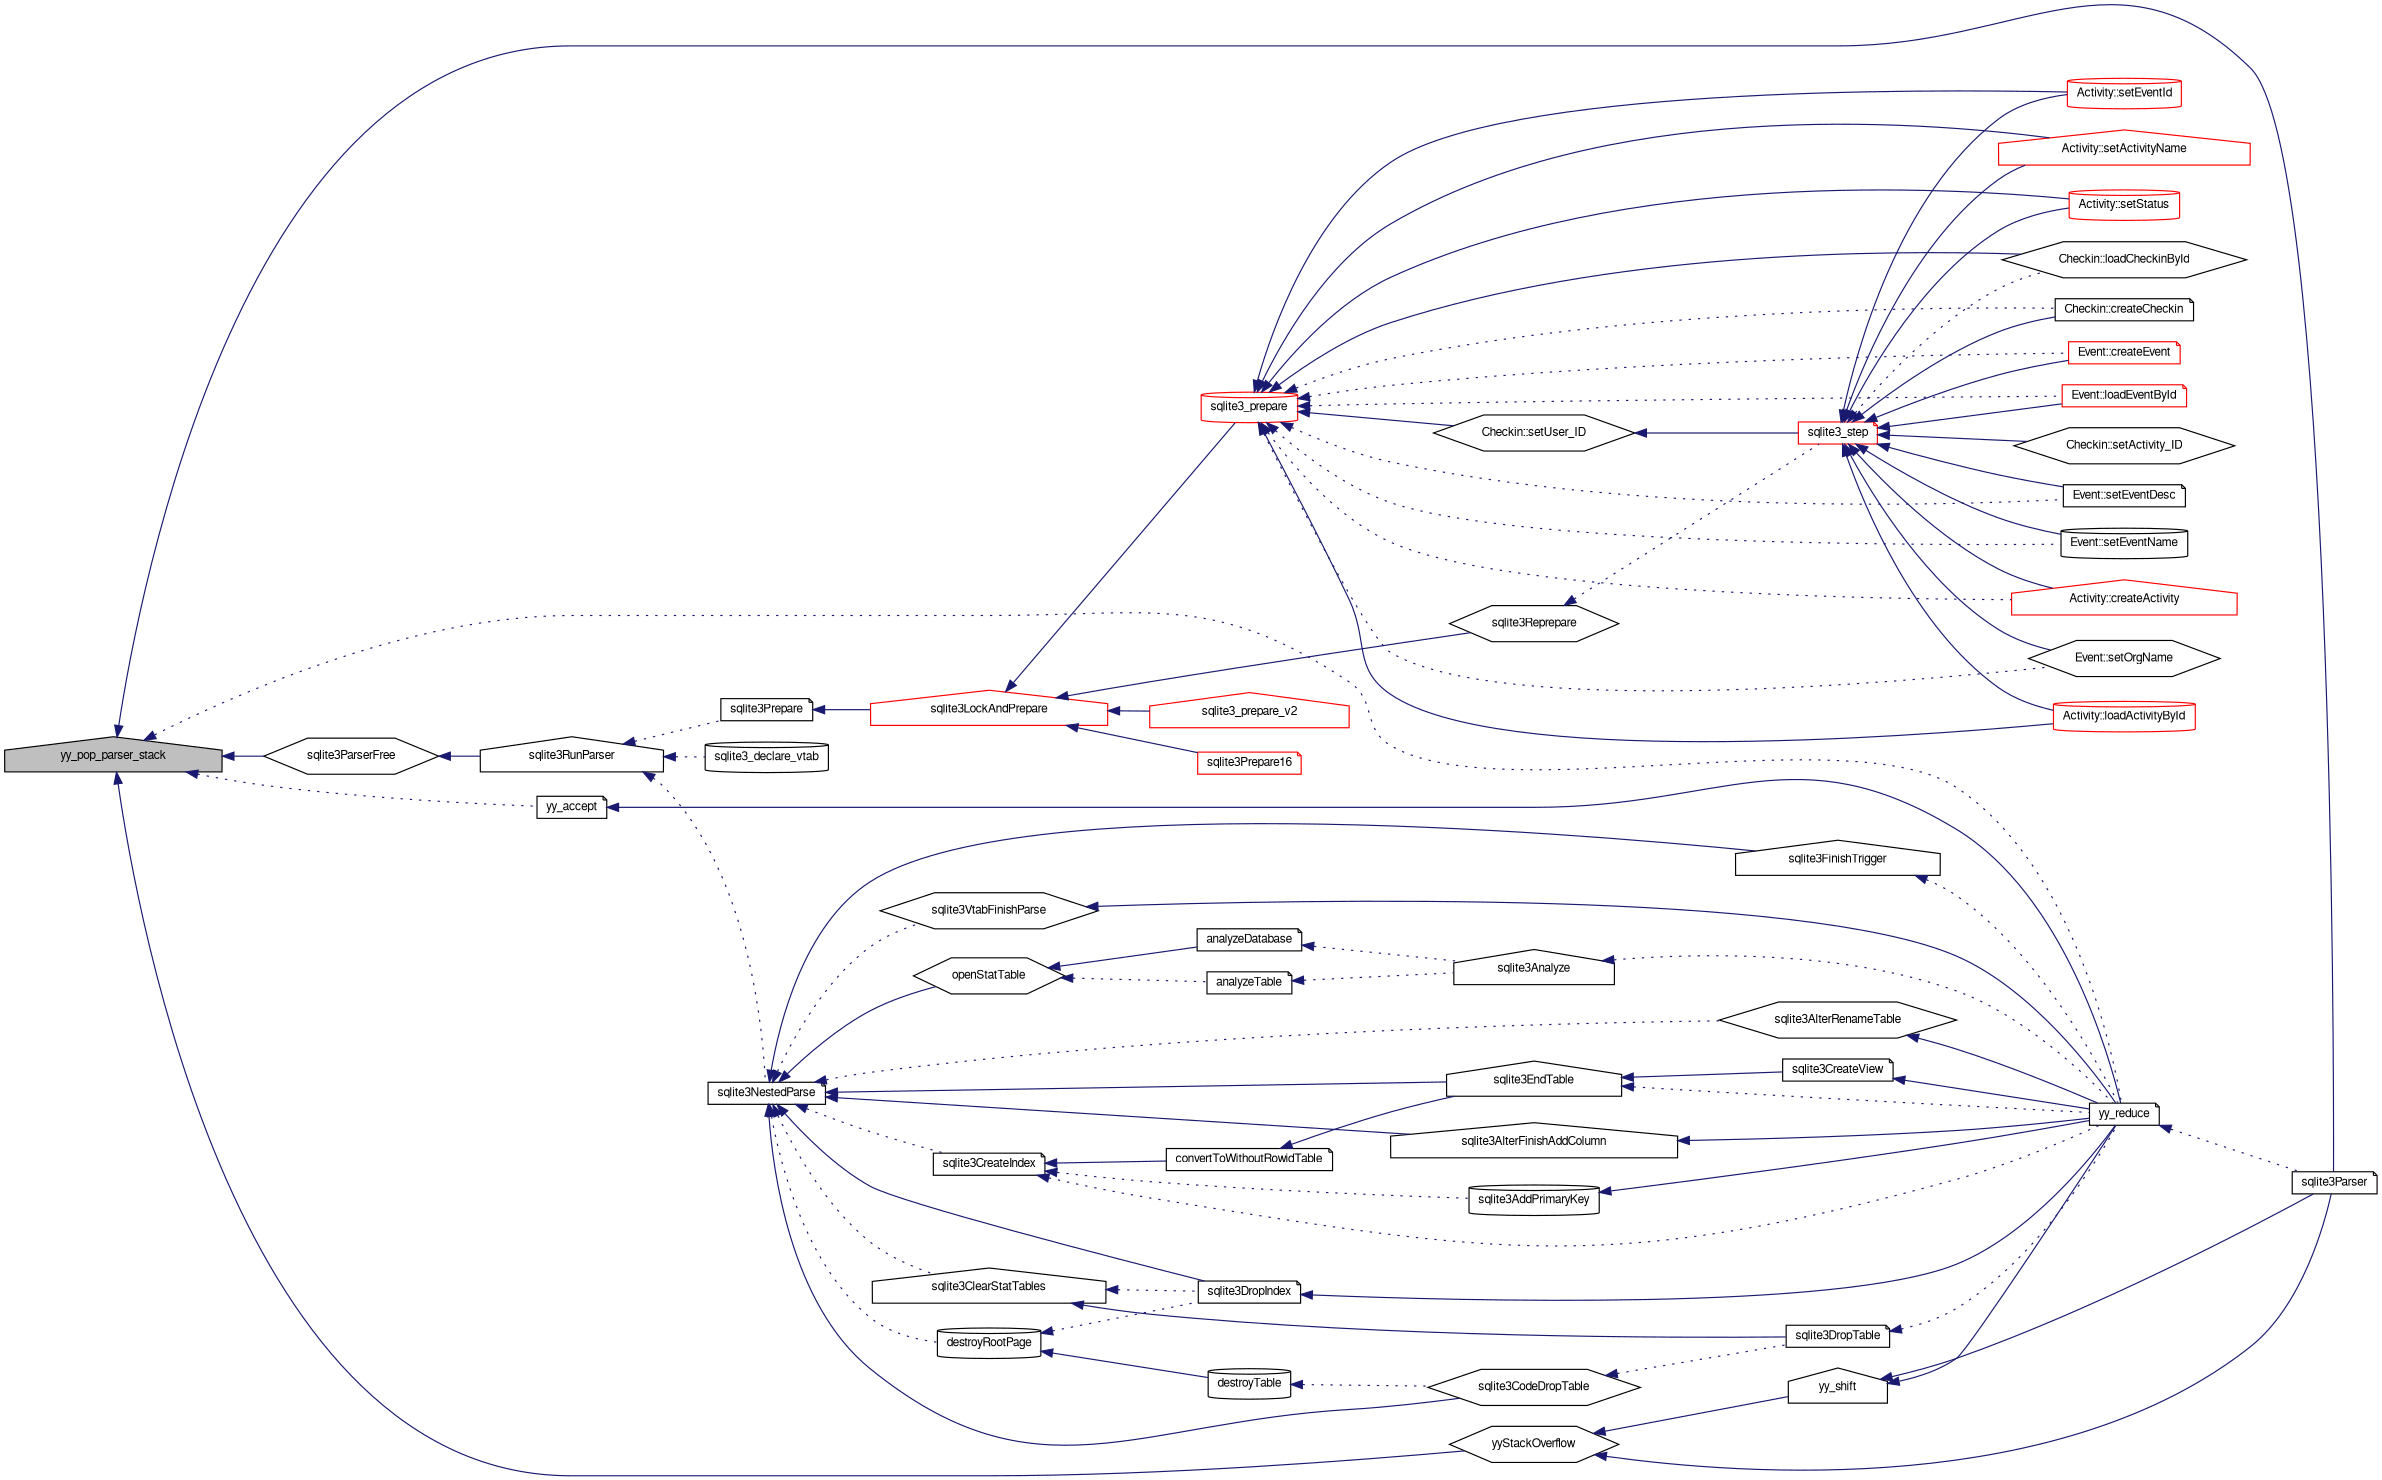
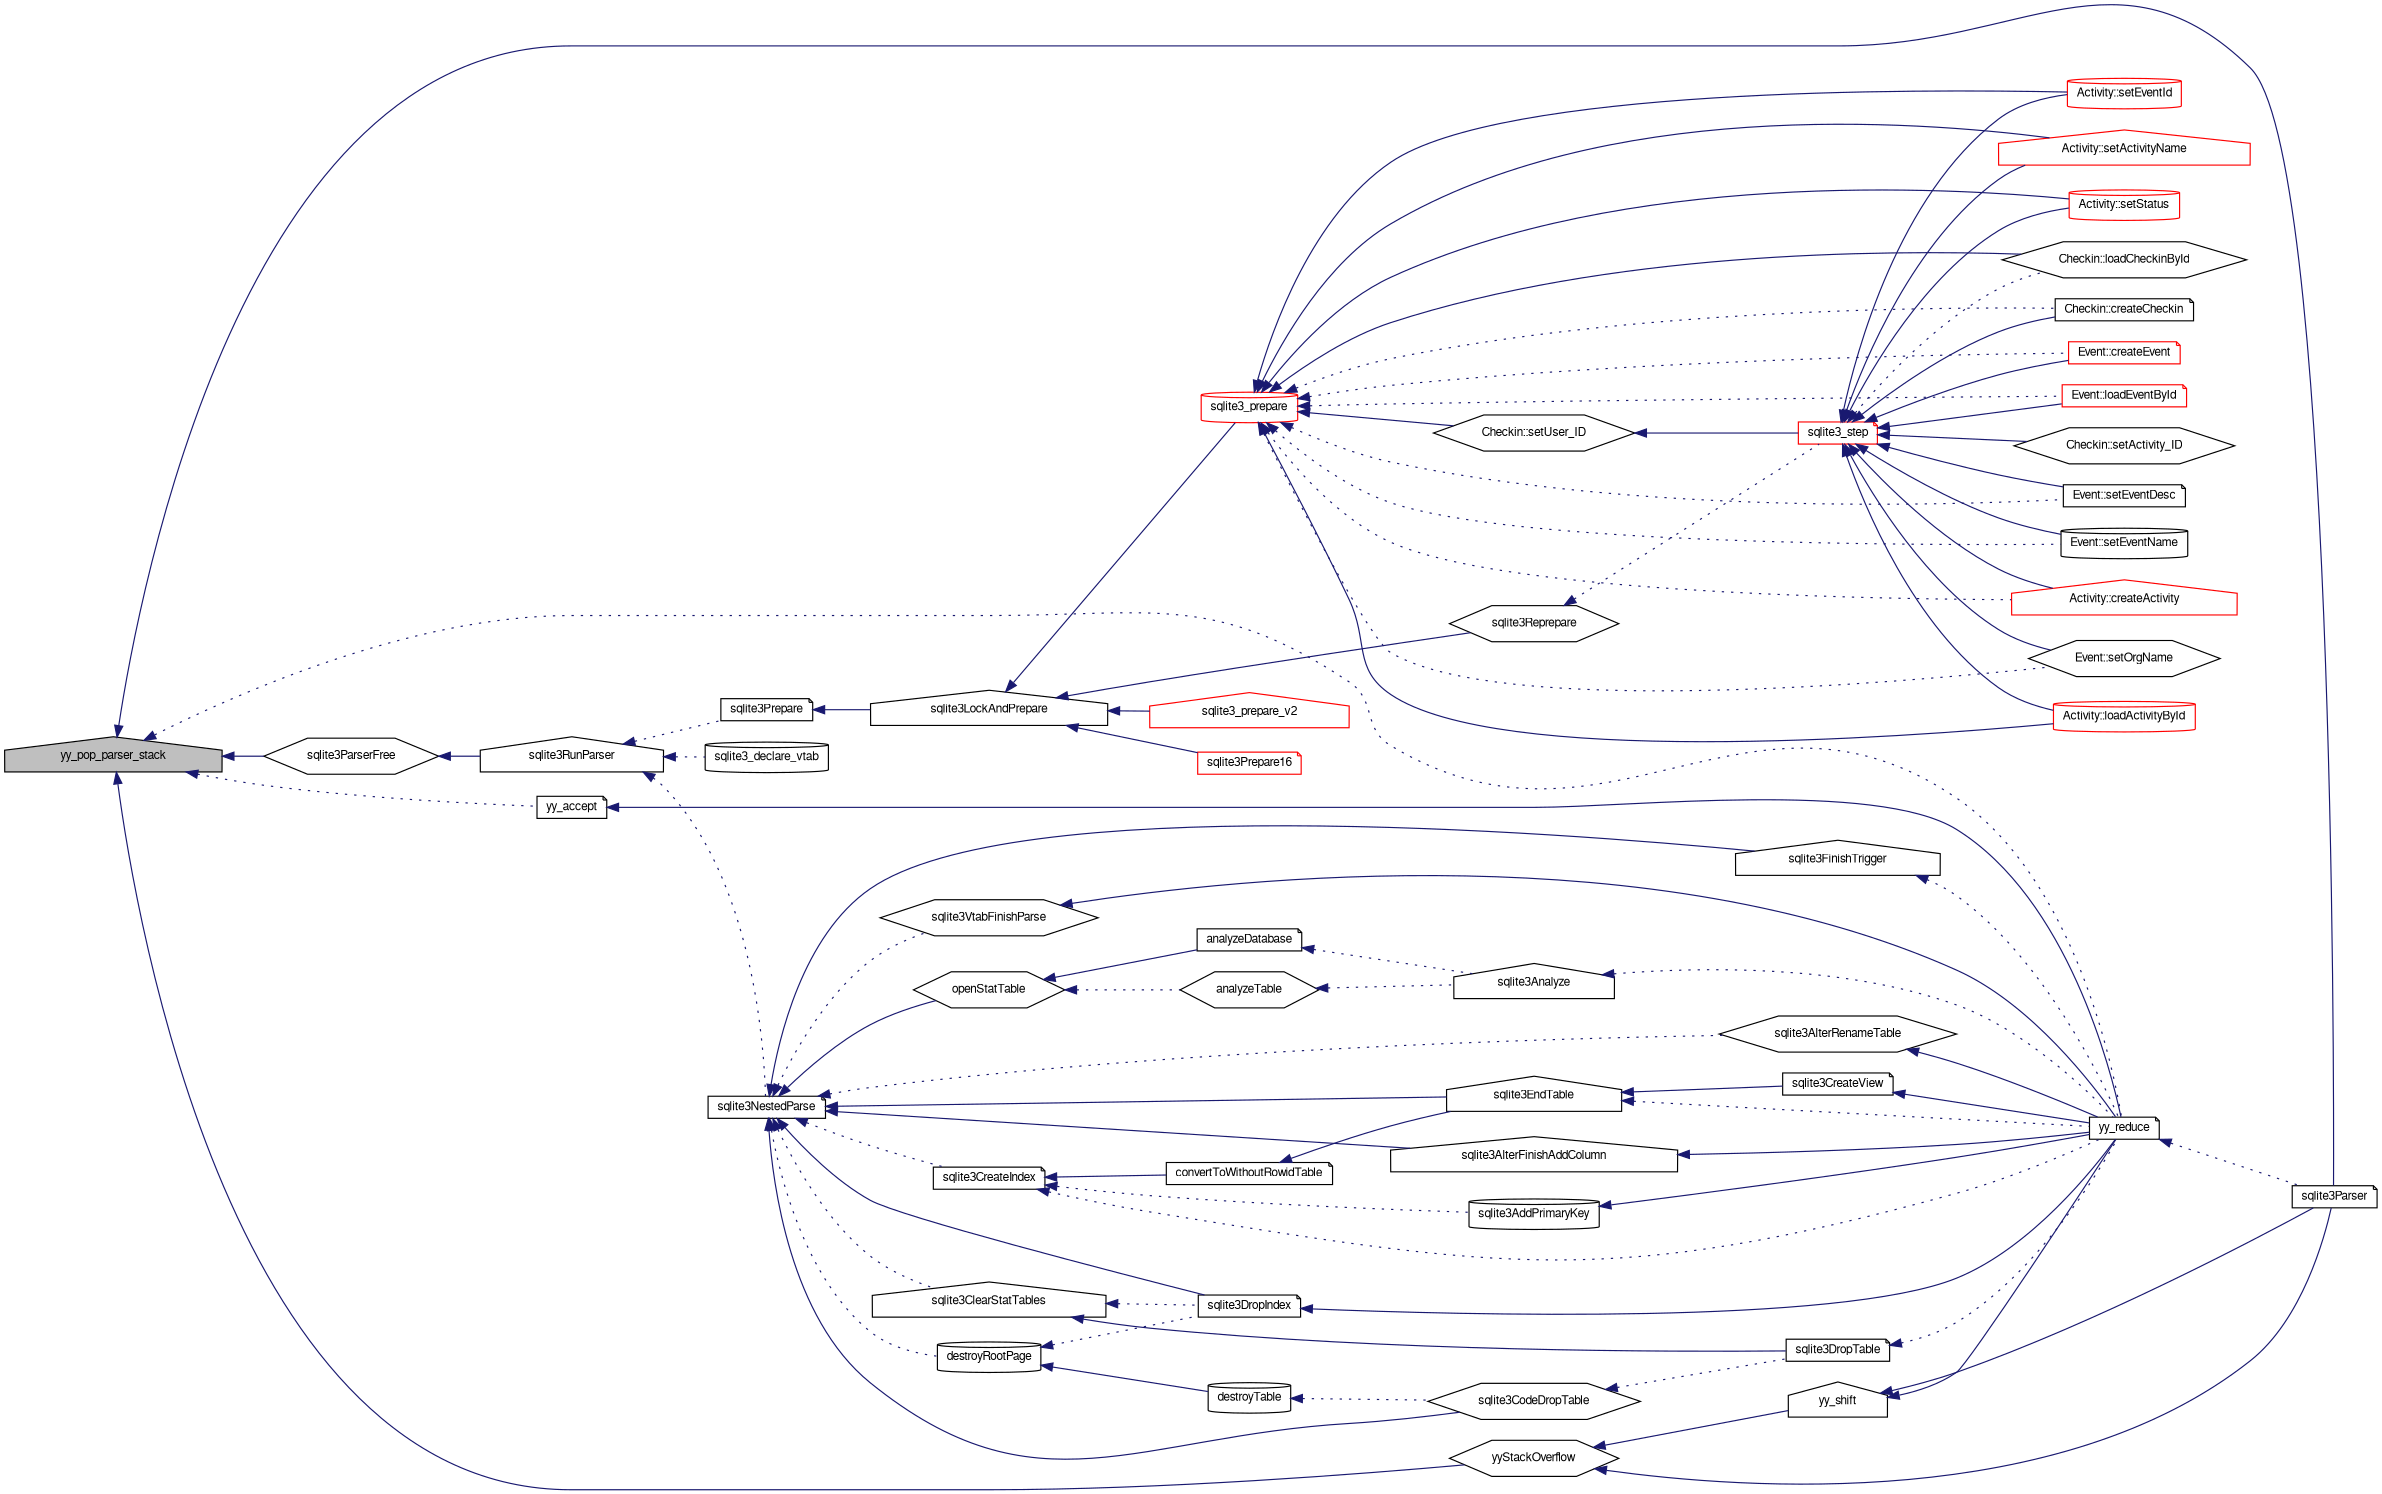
(989, 710) -> (989, 710)
(1249, 983) -> (1249, 990)
